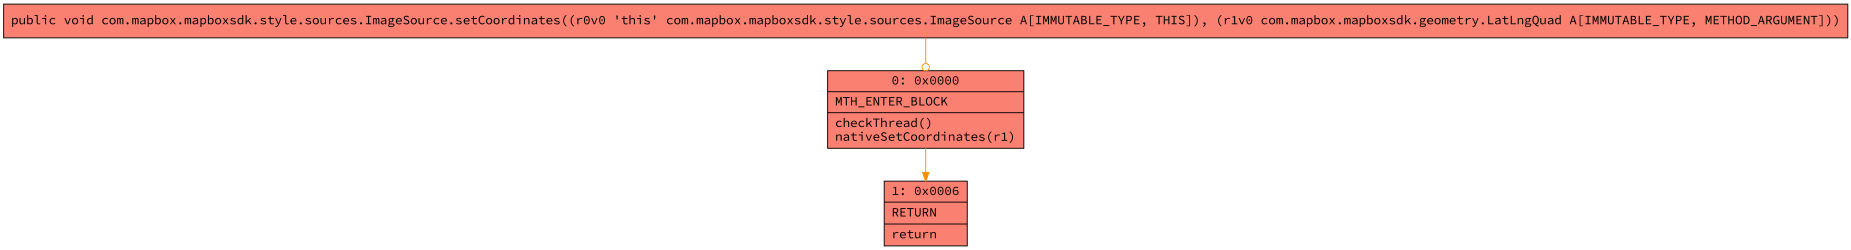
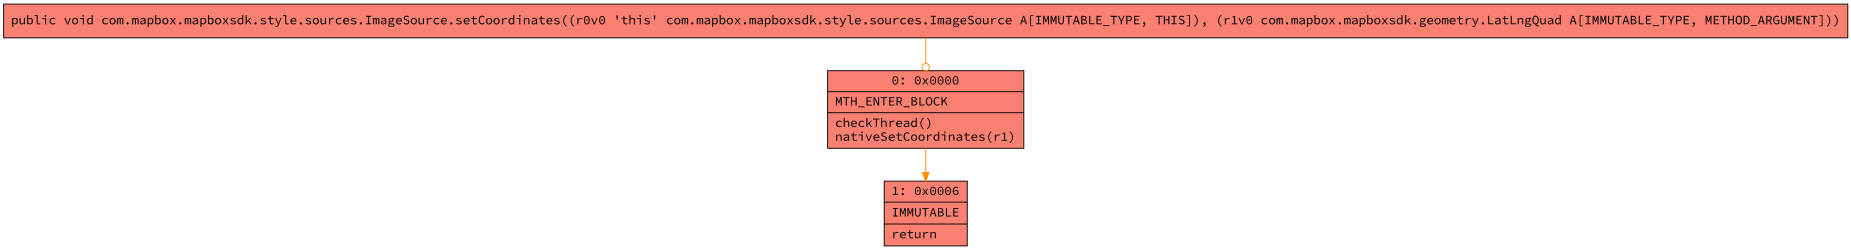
(914, 213) -> (926, 213)
